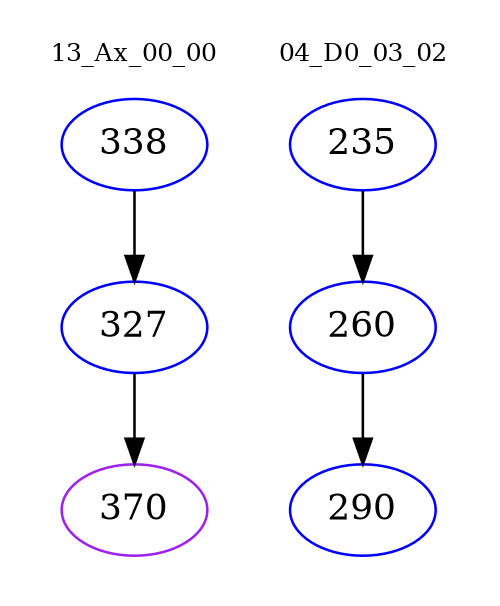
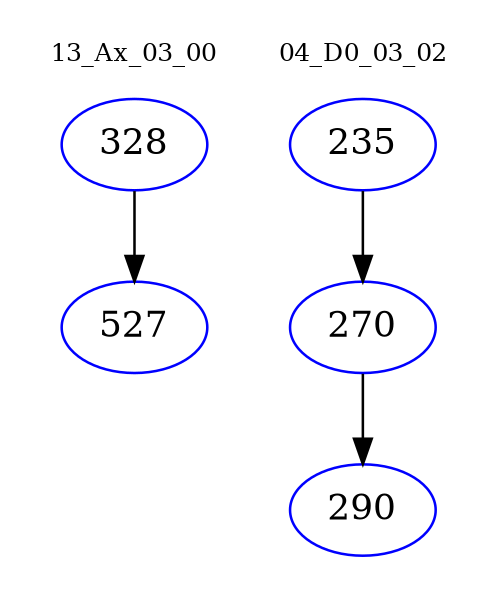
(134, 55) -> (134, 55)
(134, 145) -> (134, 145)
(134, 327) -> (134, 327)
(363, 327) -> (363, 327)
(134, 510) -> none
